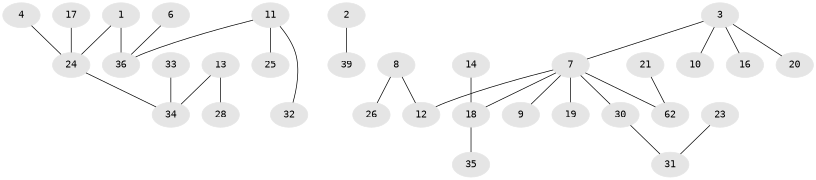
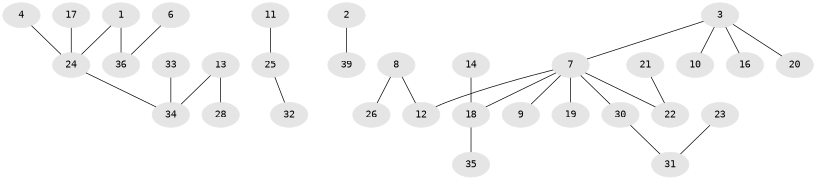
(194, 37) -> none
(297, 62) -> (280, 90)
(670, 115) -> (670, 115)
